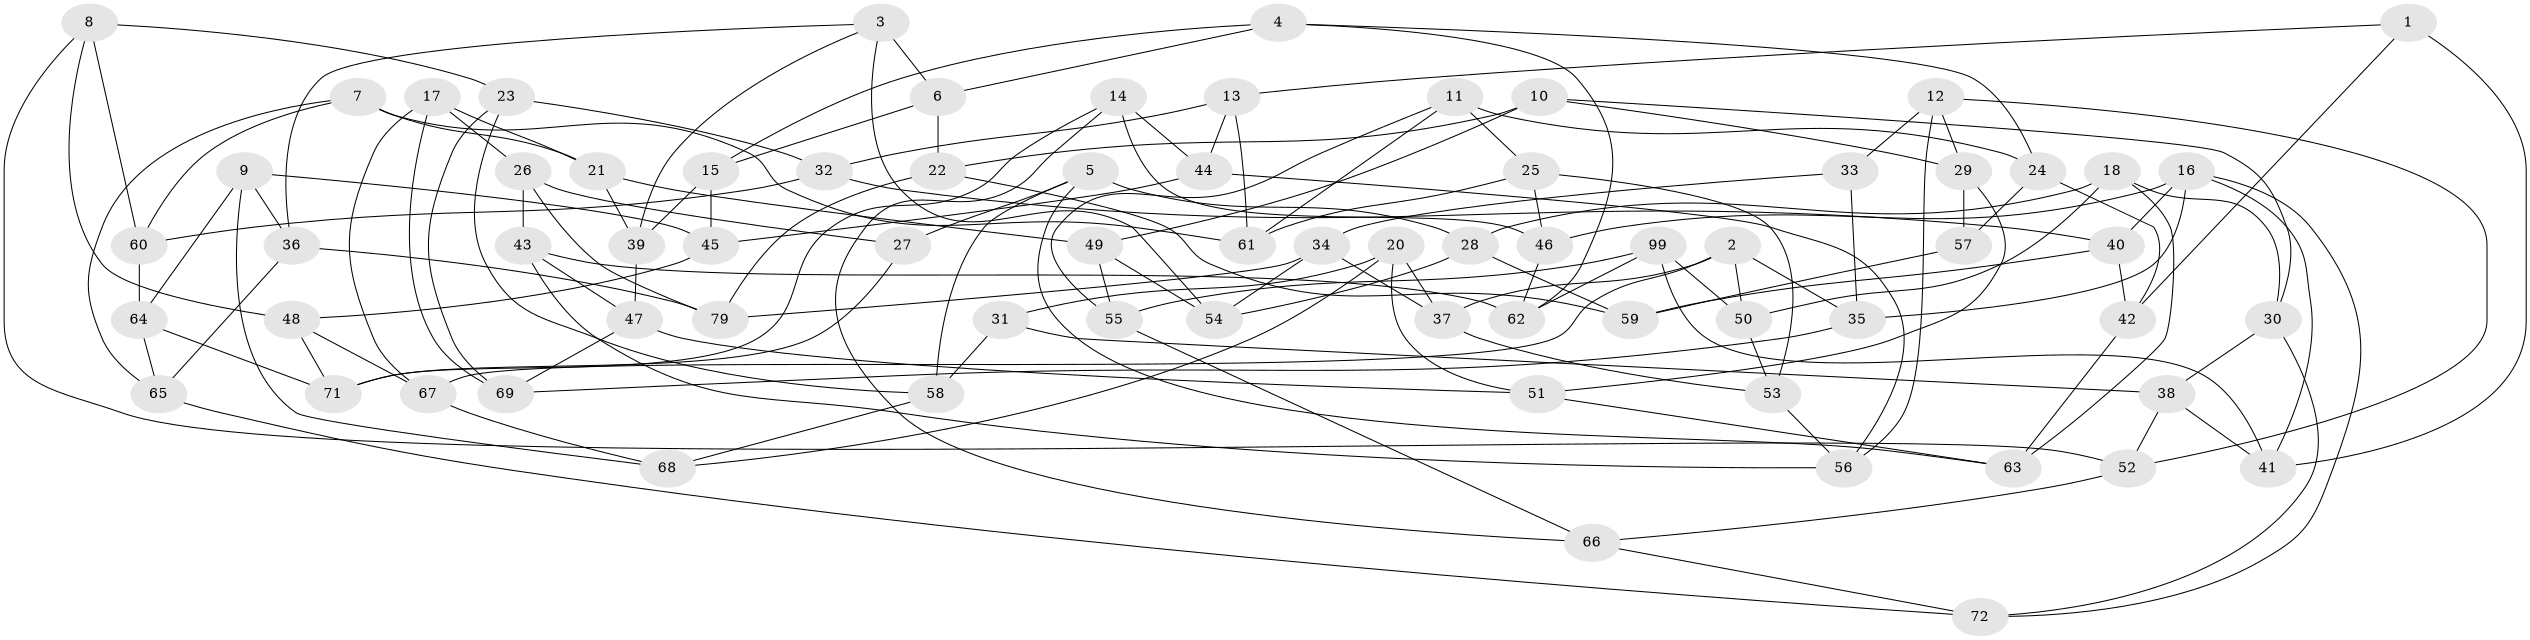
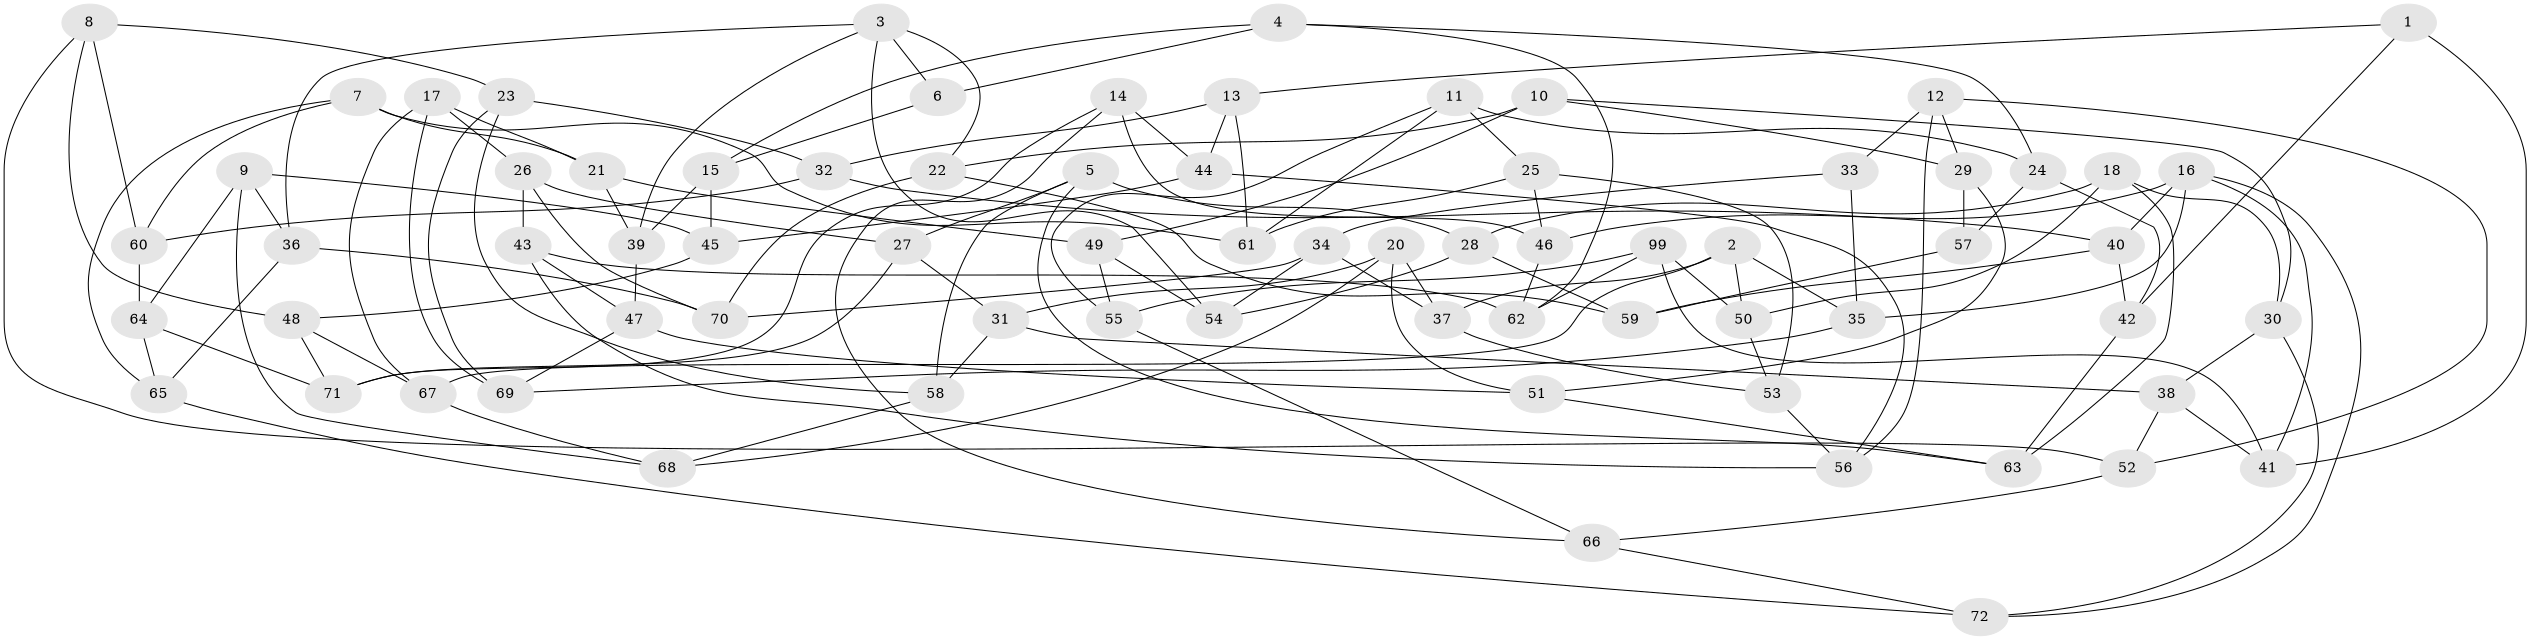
(938, 134) -> (975, 78)
none -> (960, 288)
(720, 320) -> (720, 320)
